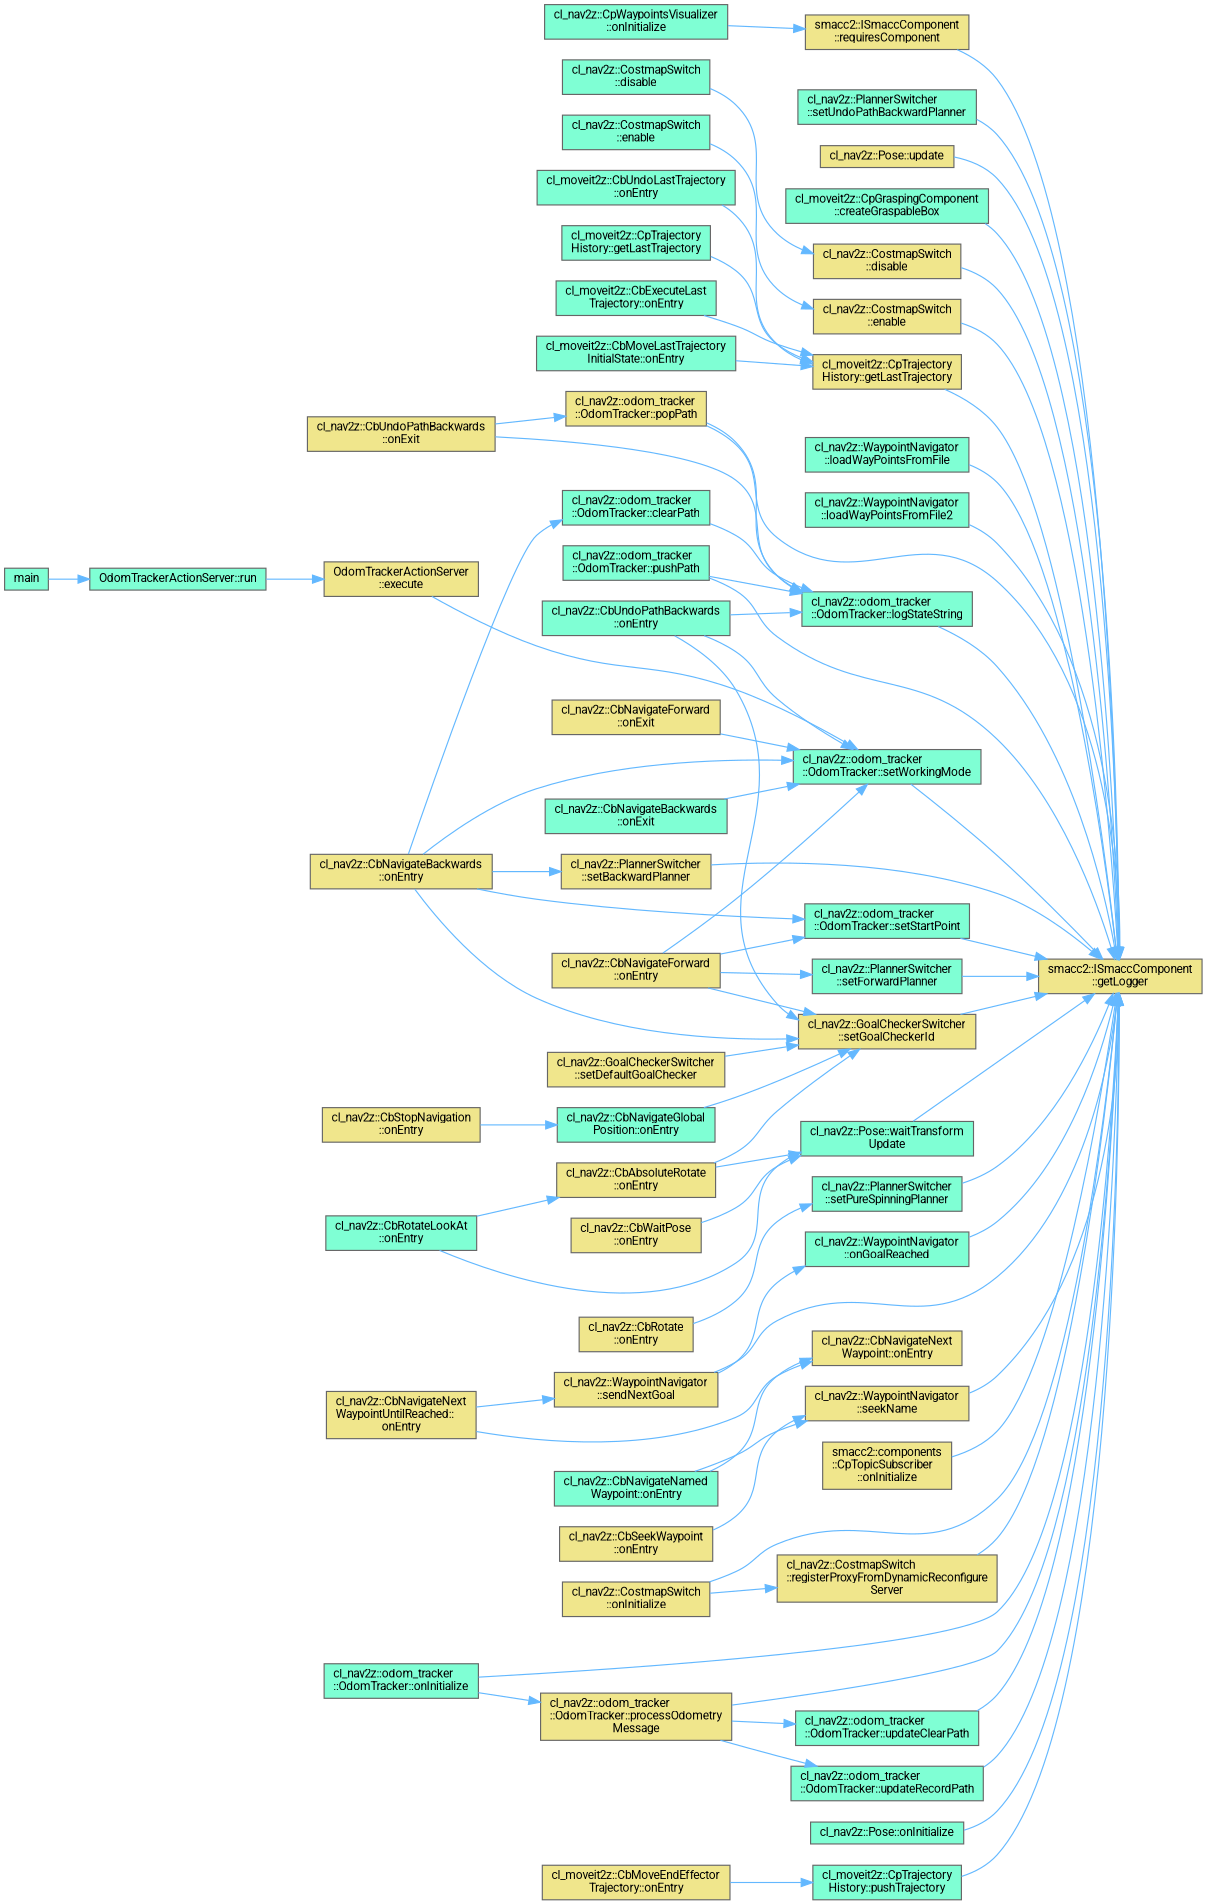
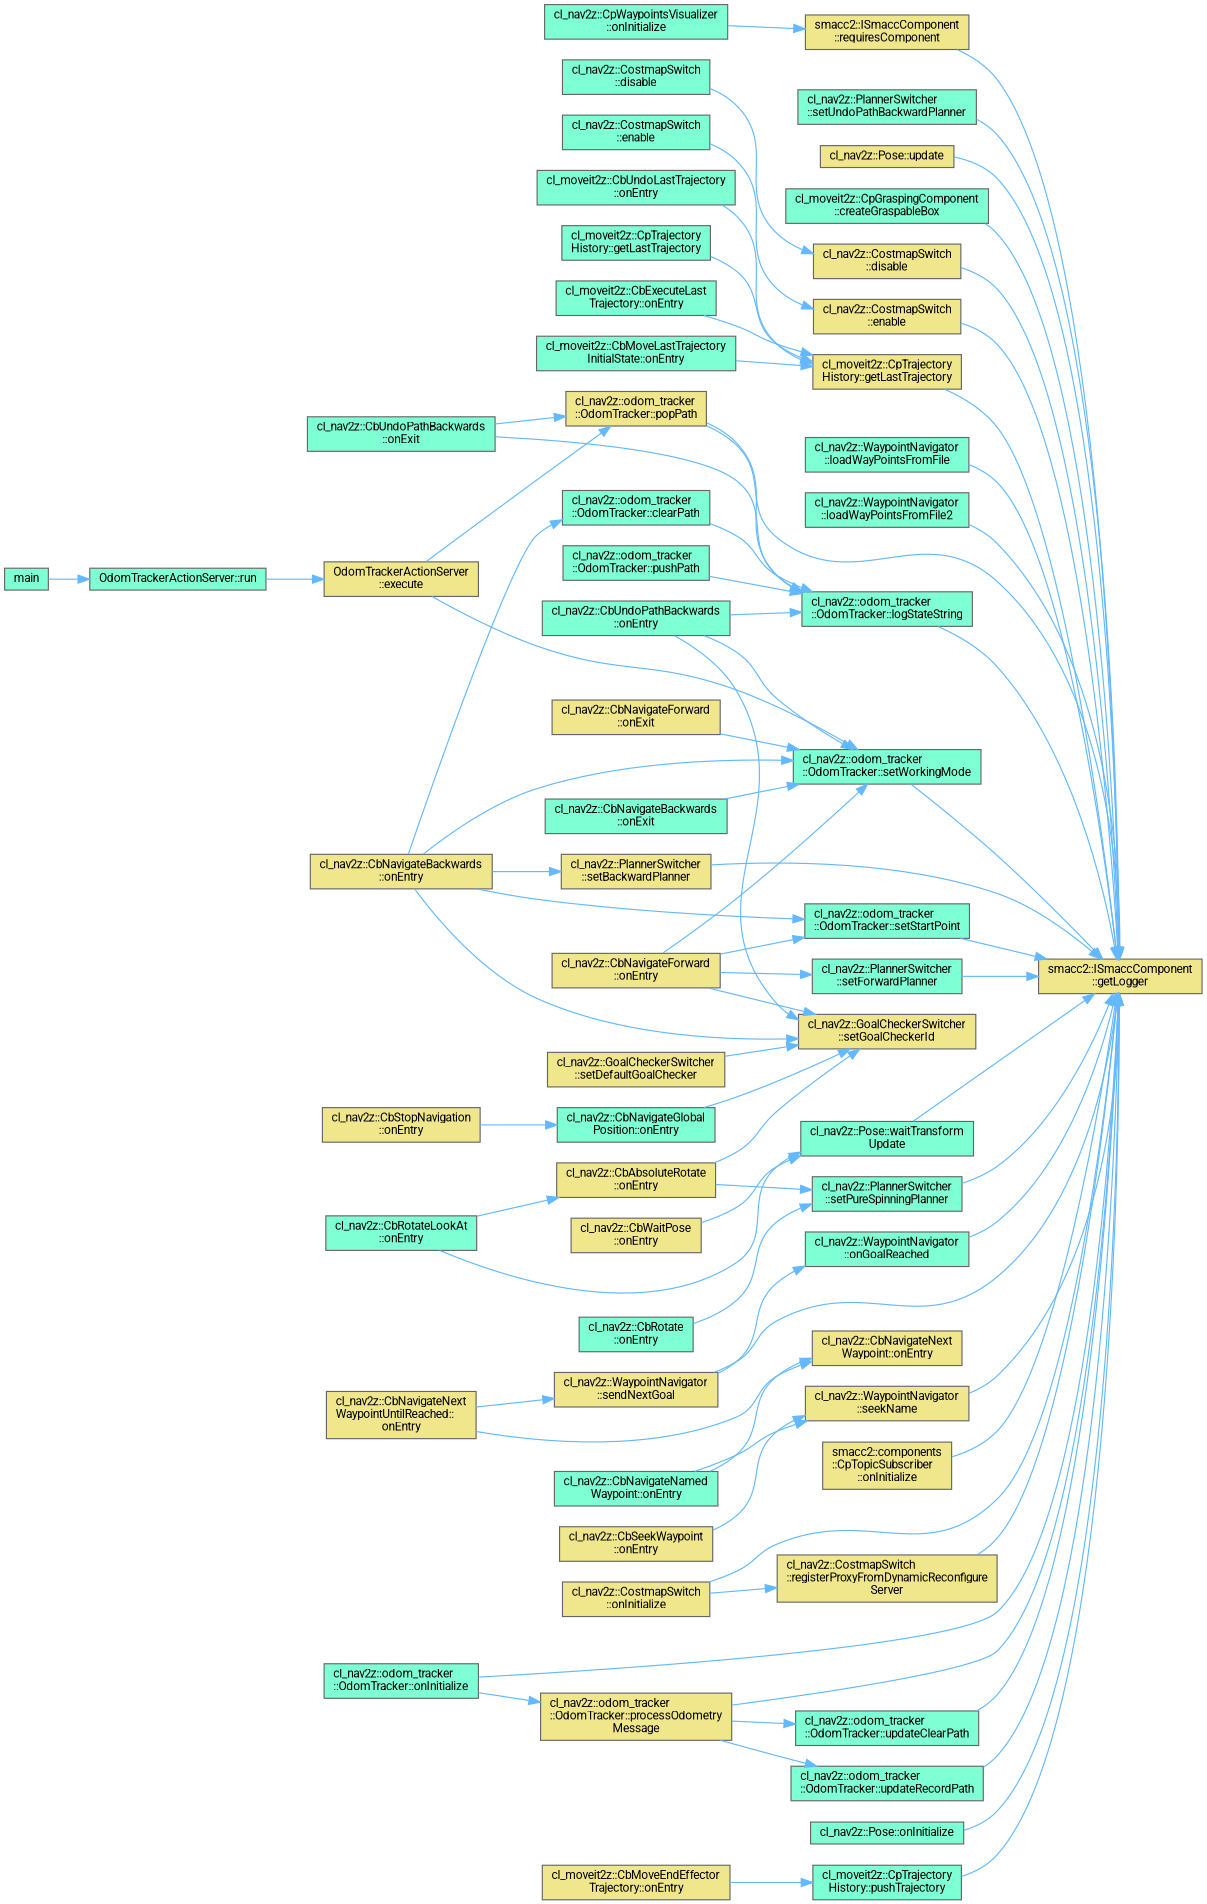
(401, 434) -> (401, 434)
none -> (513, 497)
(959, 710) -> none
(998, 1005) -> none
(753, 1161) -> (747, 1186)
(636, 1334) -> (636, 1334)
